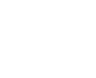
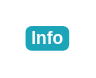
none -> (48, 38)
